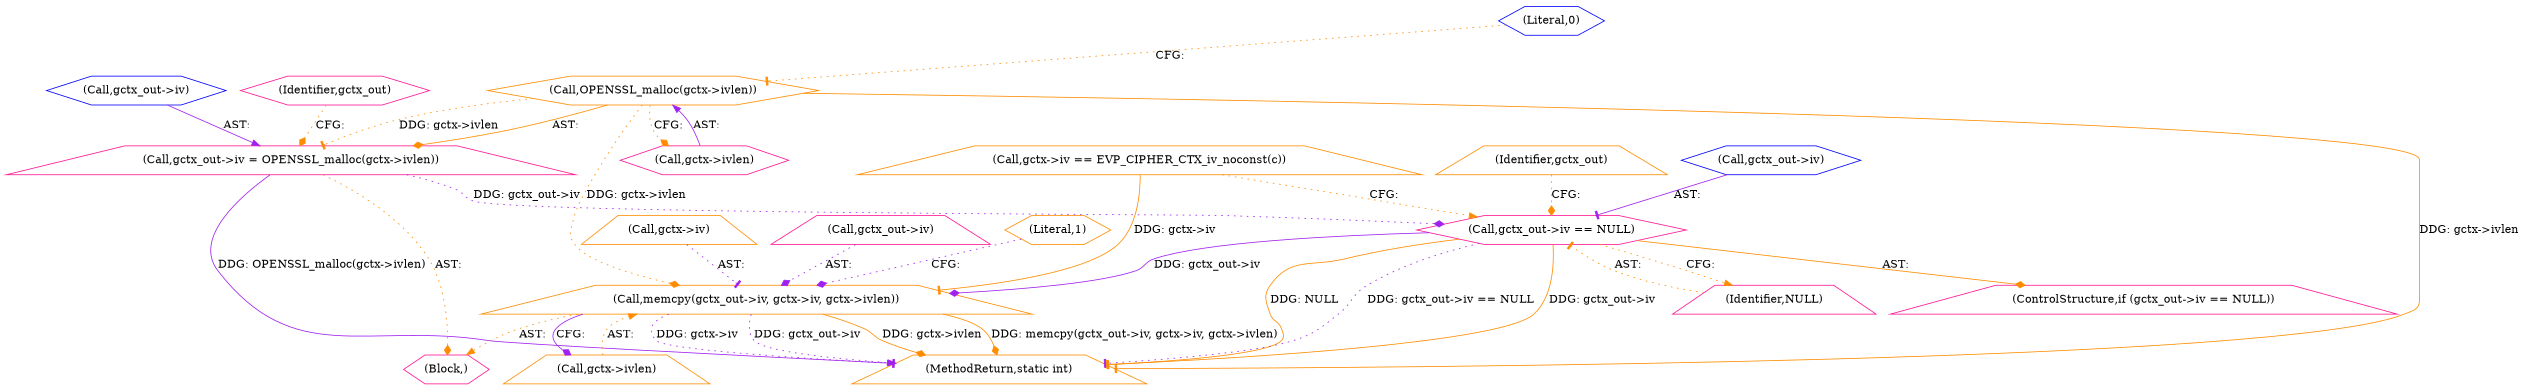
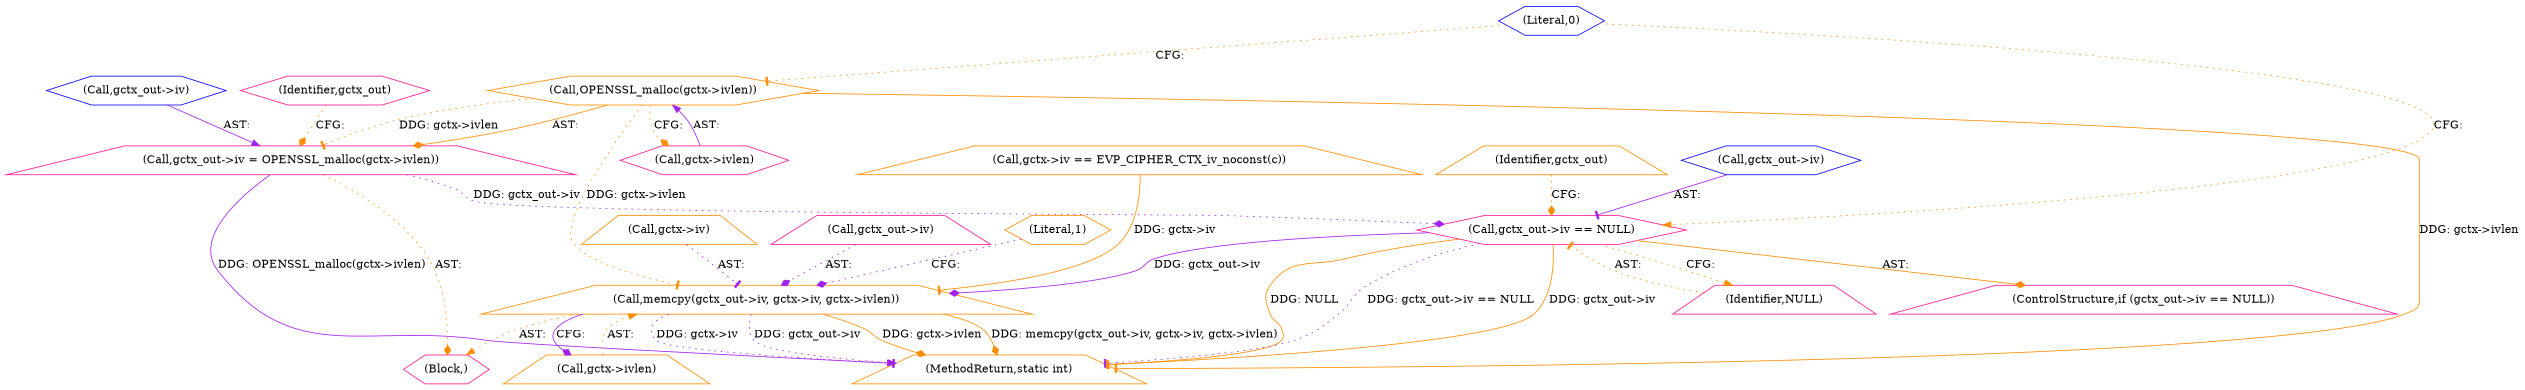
(1346, 195) -> (2404, 105)
(574, 218) -> (574, 218)
